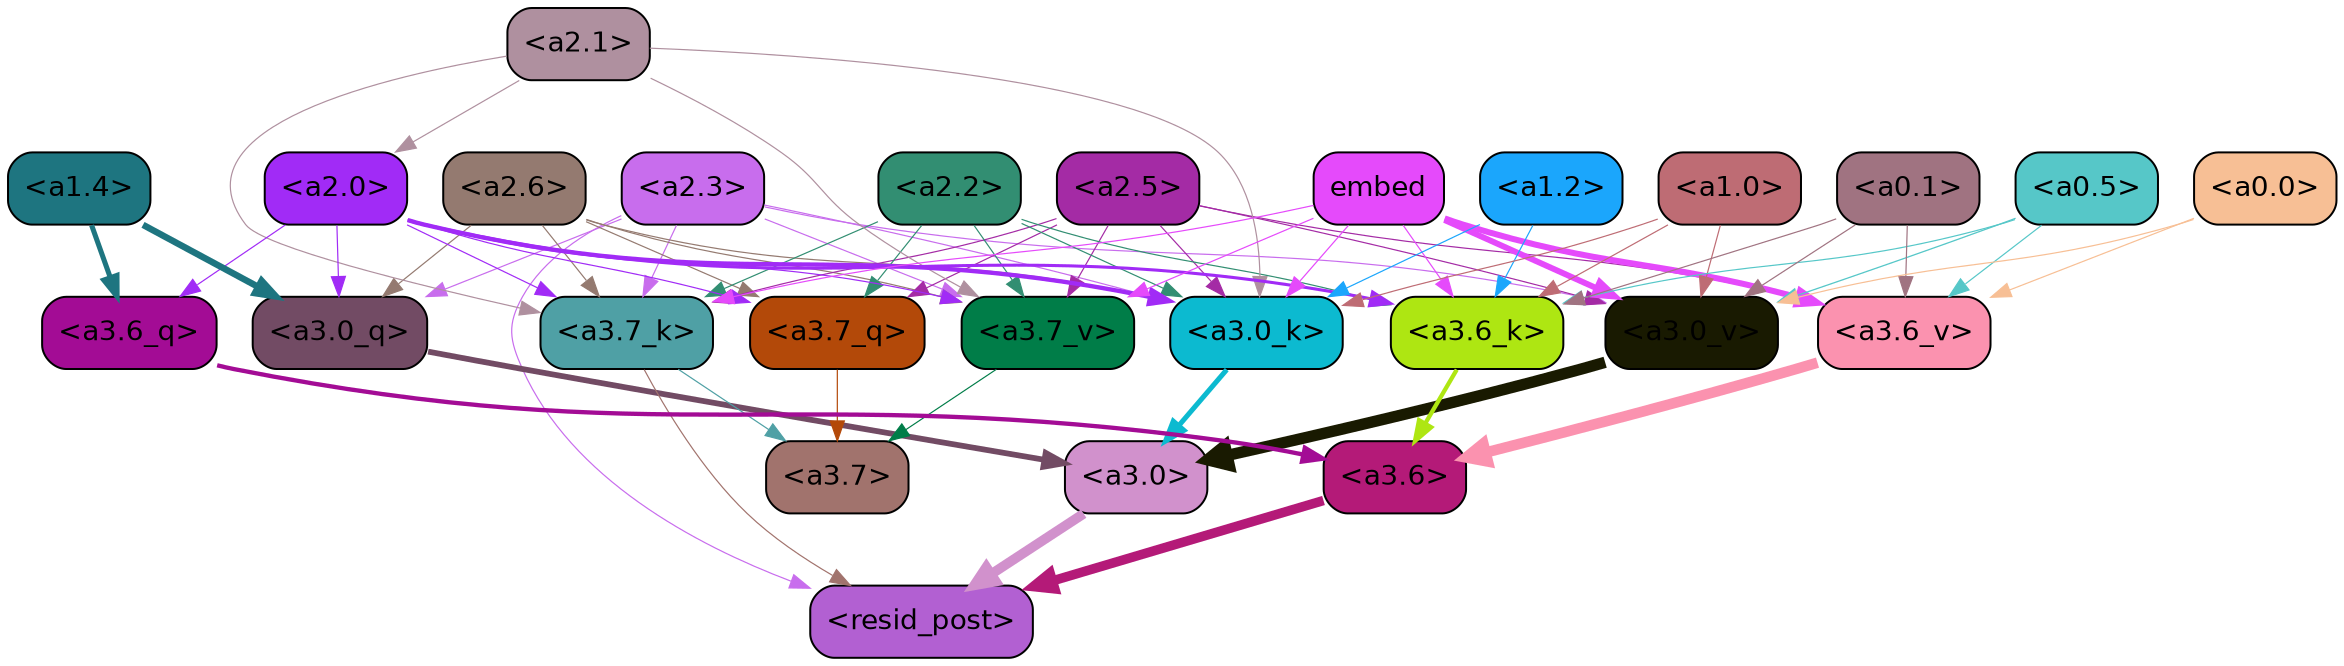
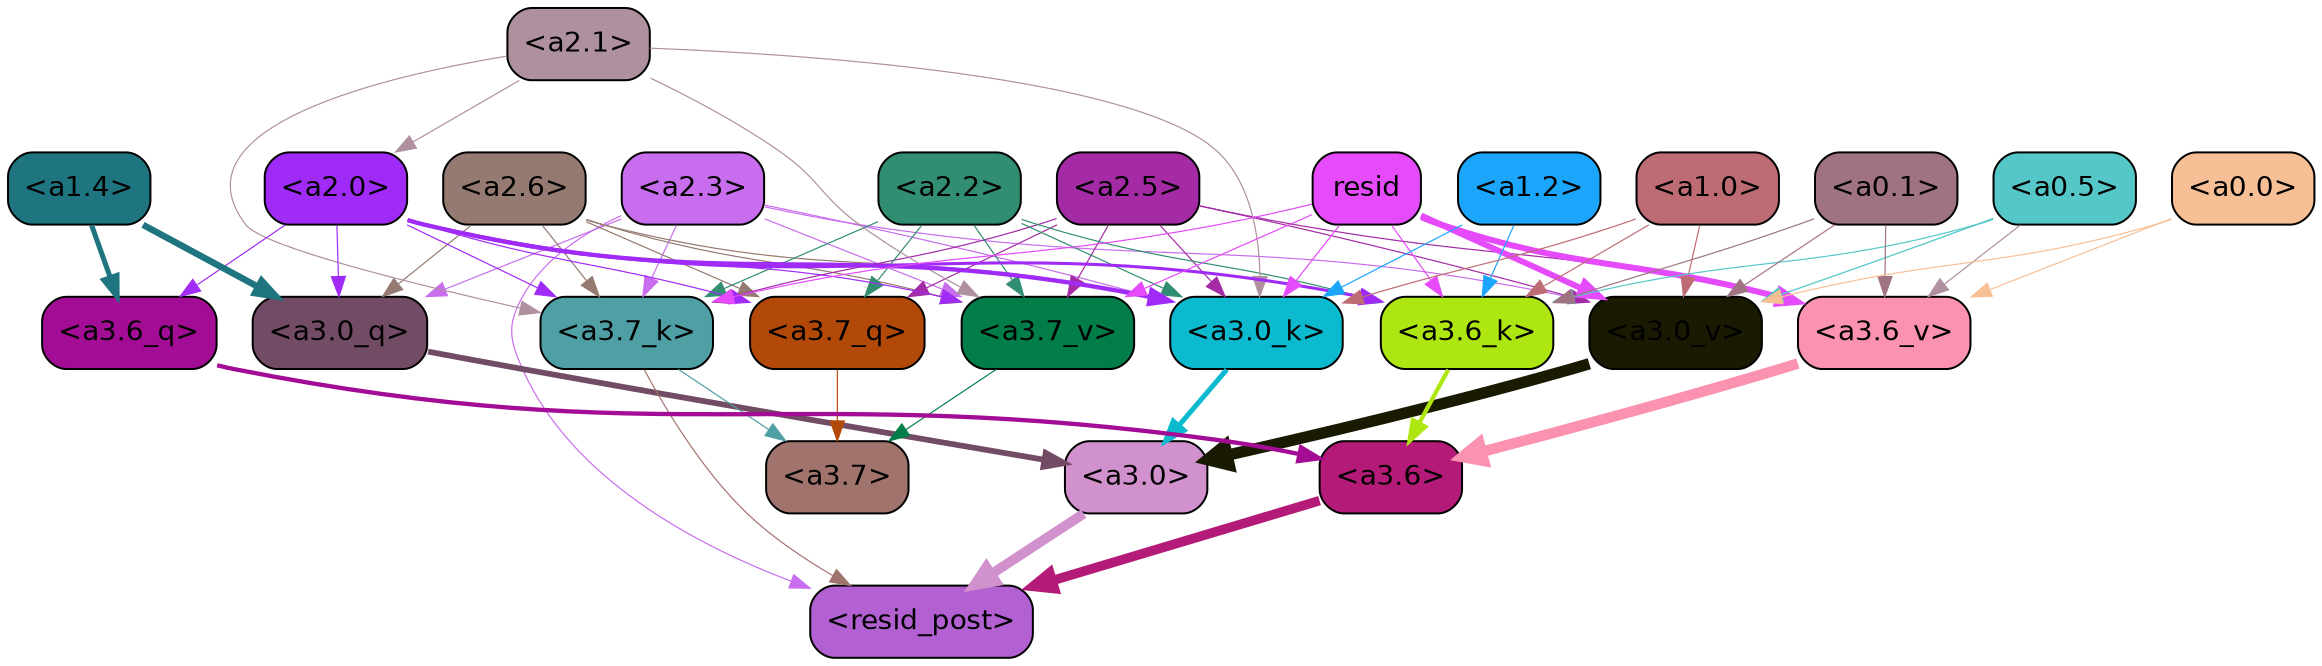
(1379, 189) -> (1367, 189)
(2013, 247) -> (1994, 246)
